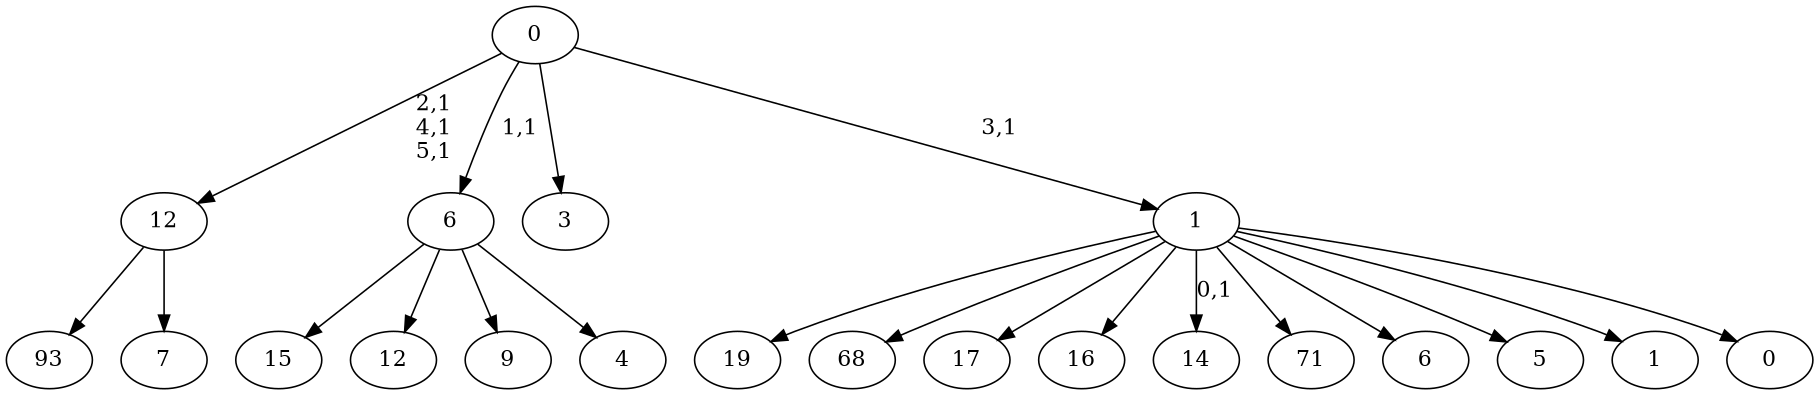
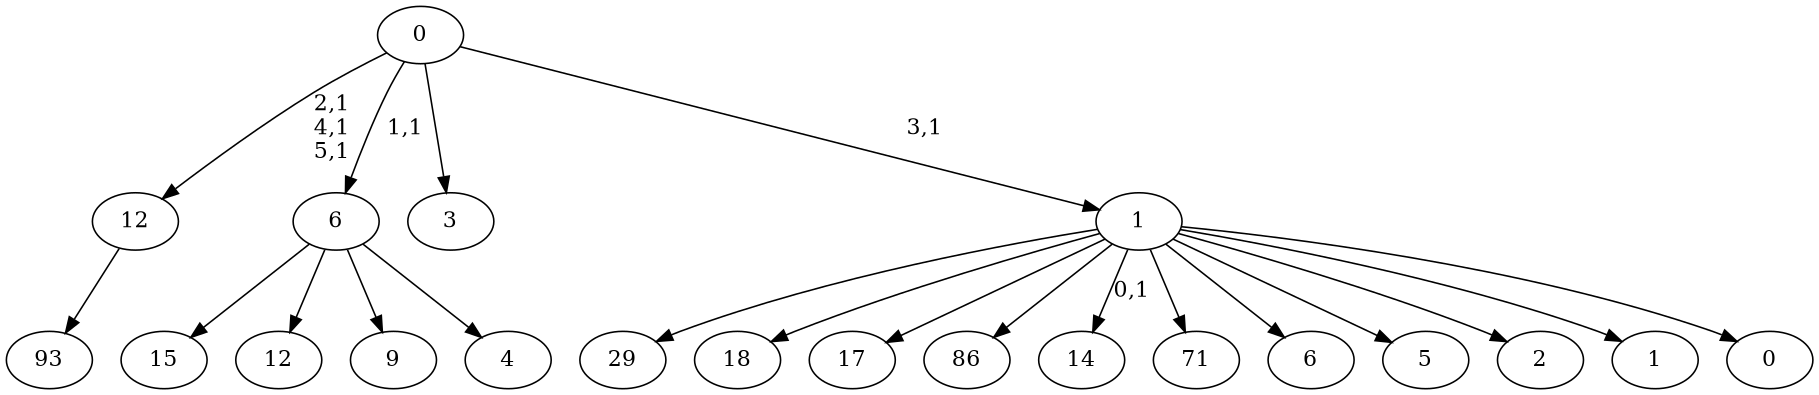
(164, 360) -> none
(738, 360) -> (623, 360)
(852, 360) -> (738, 360)
(1082, 360) -> (967, 360)
none -> (1540, 360)
